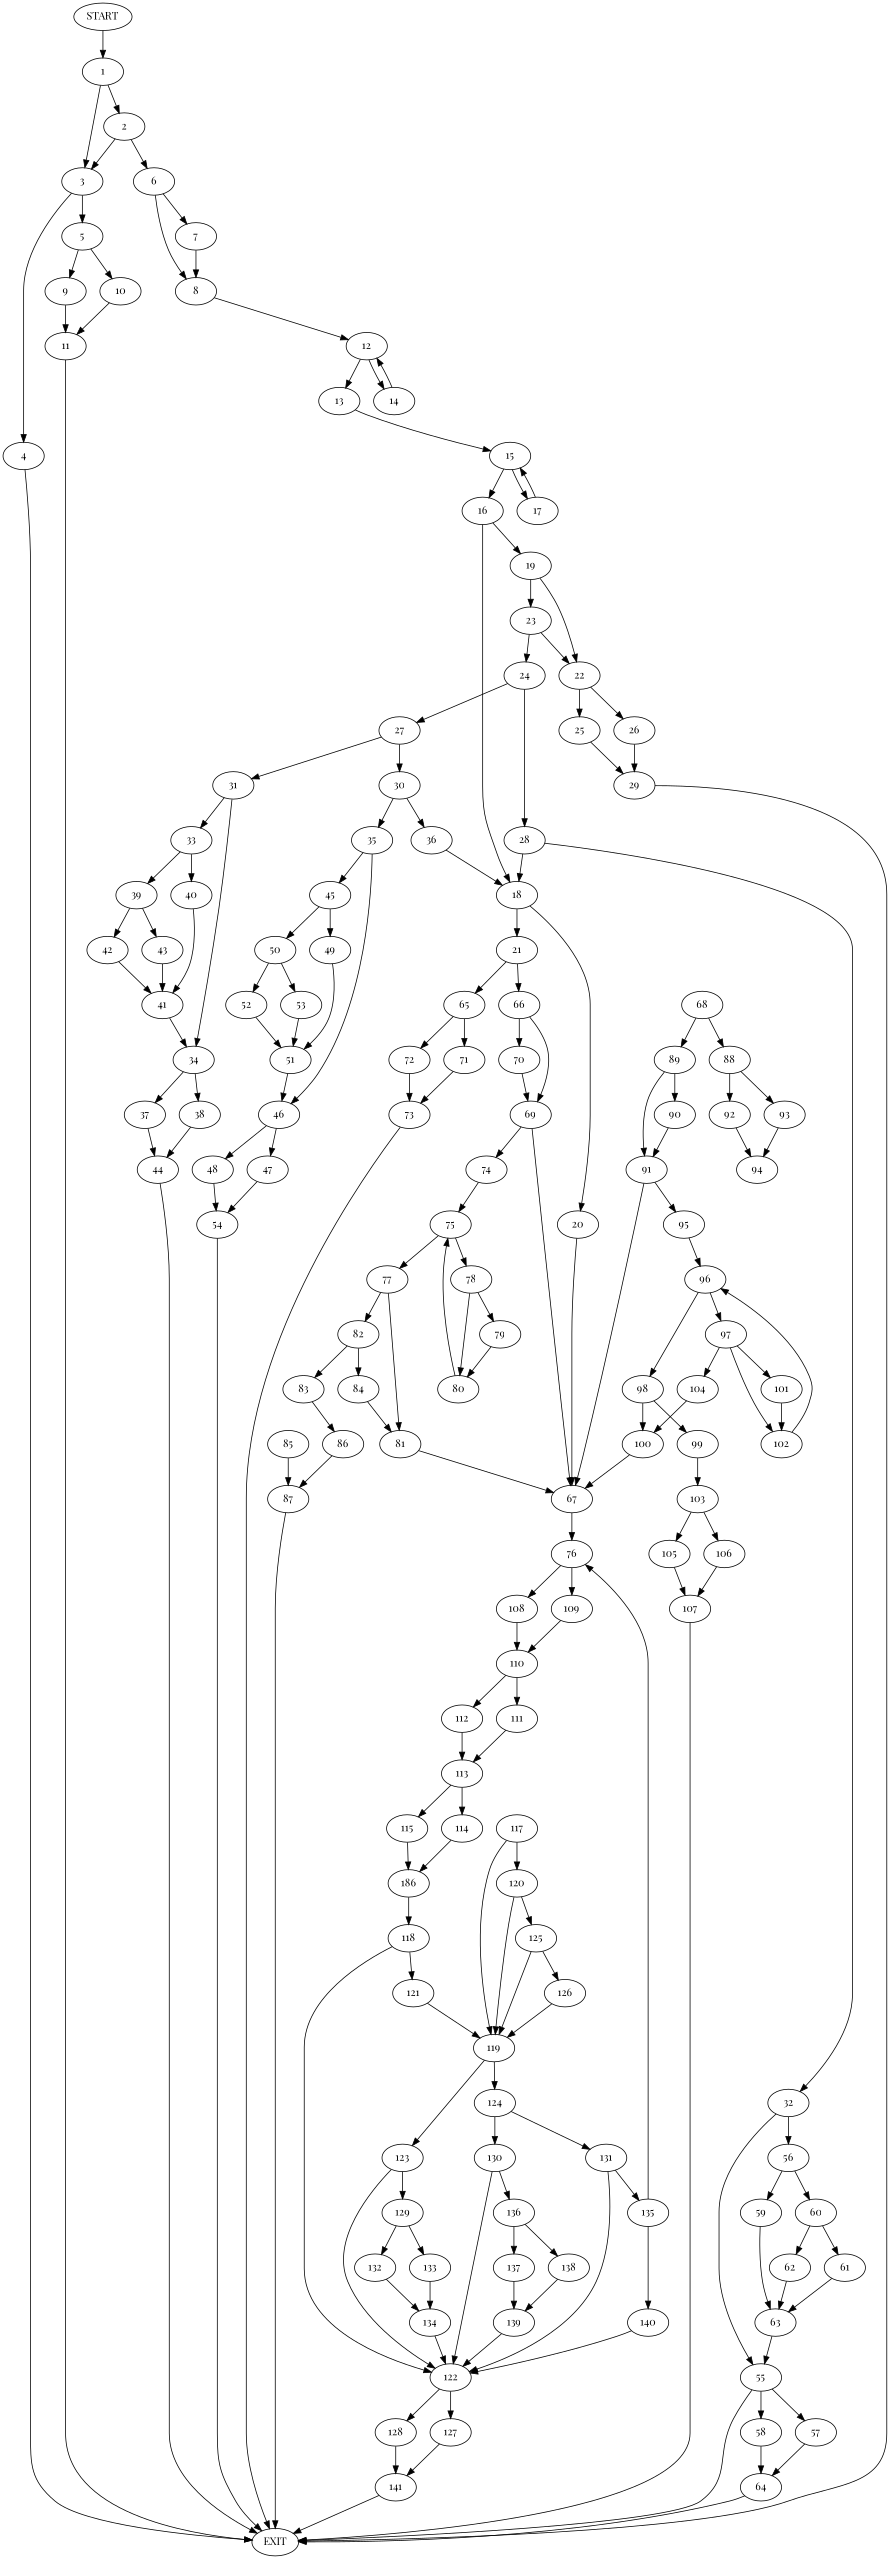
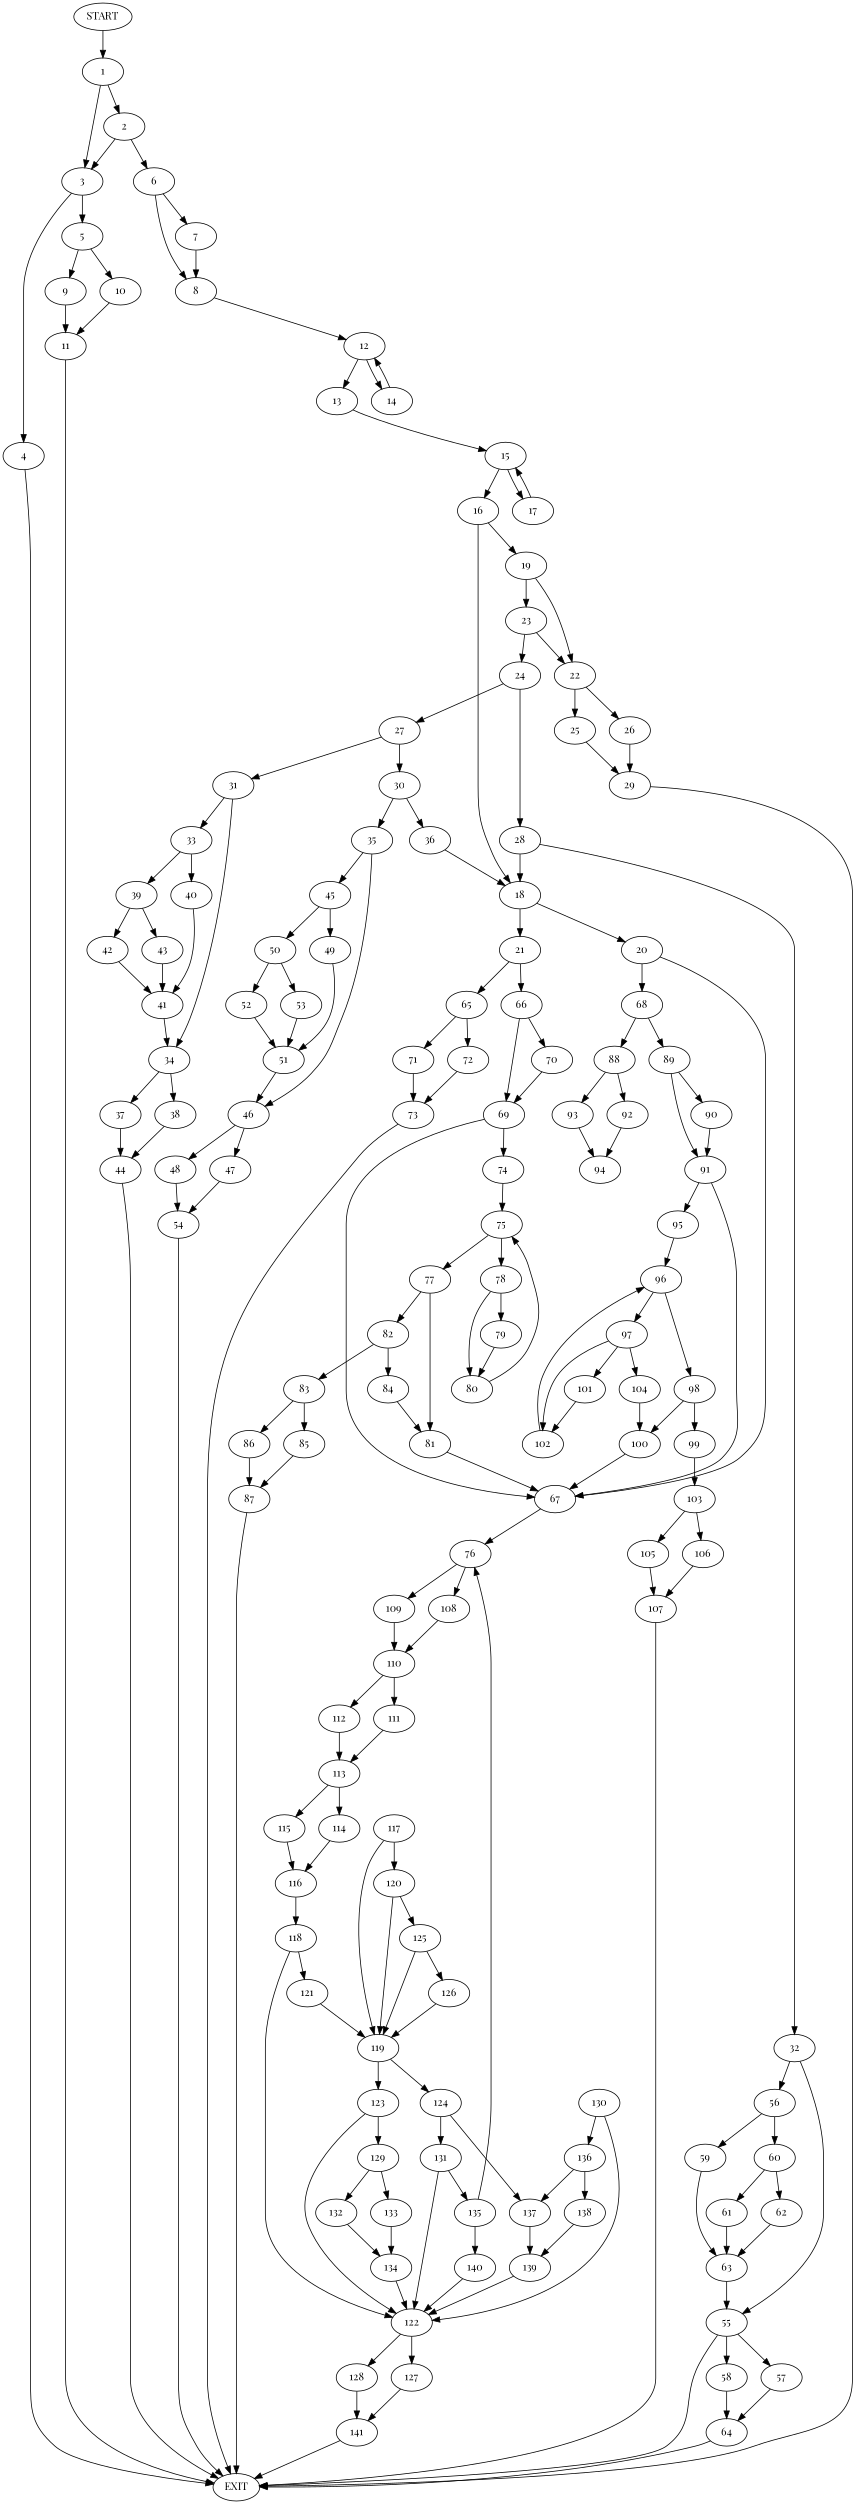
none -> (642, 974)
none -> (304, 1413)
(409, 1883) -> (296, 1883)
(495, 2127) -> (481, 2153)
